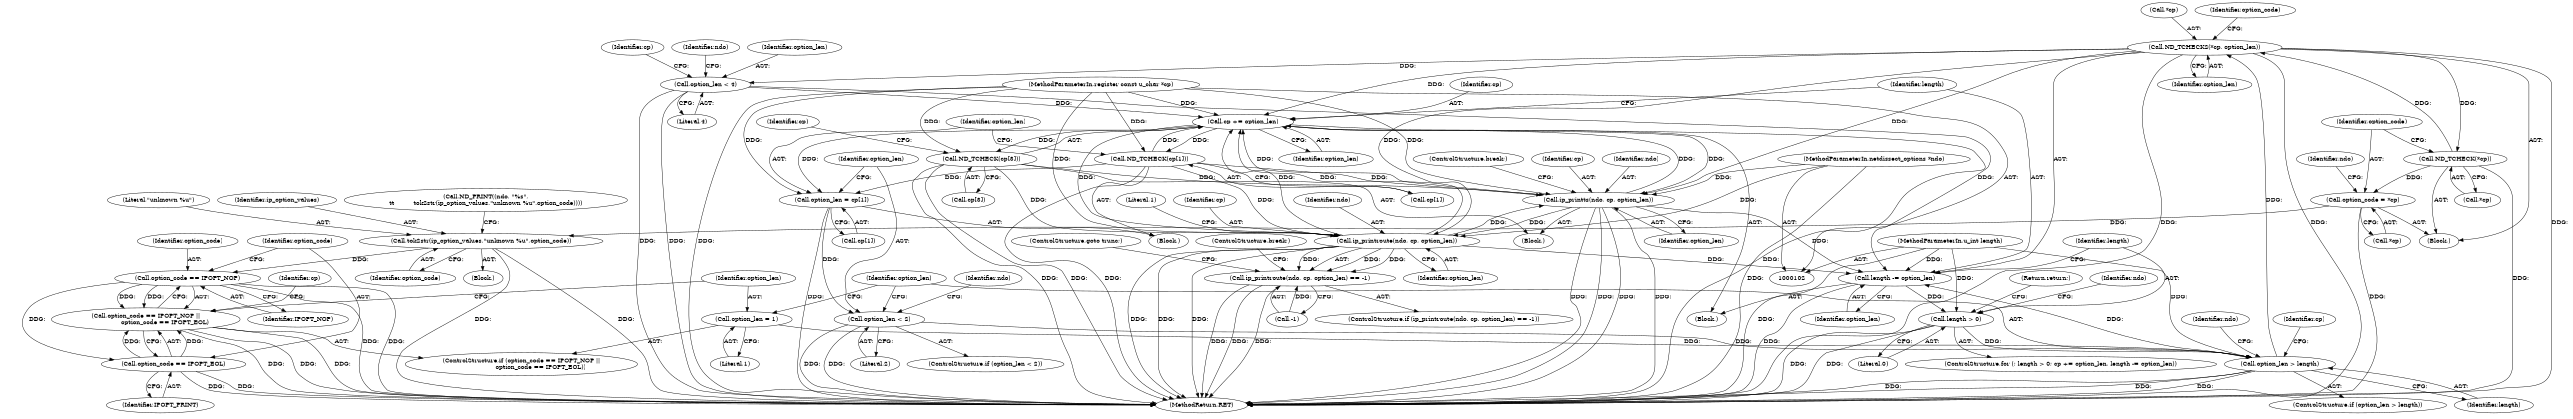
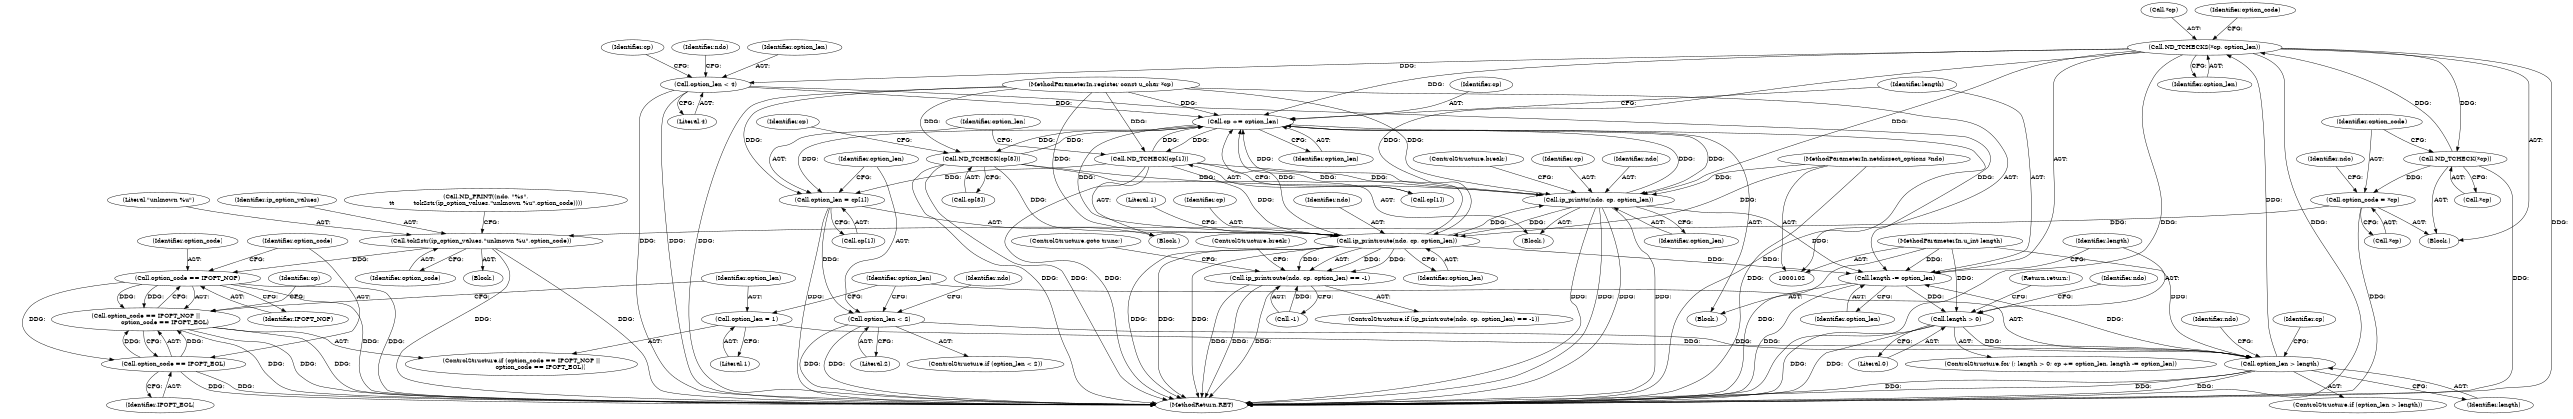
(1076, 141) -> (1076, 141)
(160, 405) -> (160, 405)
